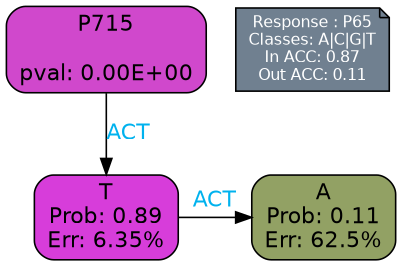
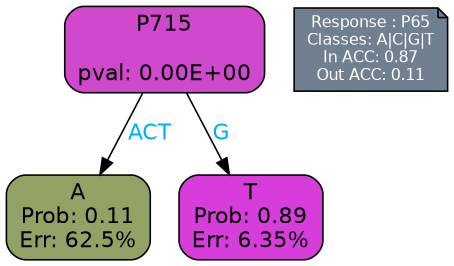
(129, 133) -> (221, 133)
(207, 217) -> (125, 127)
